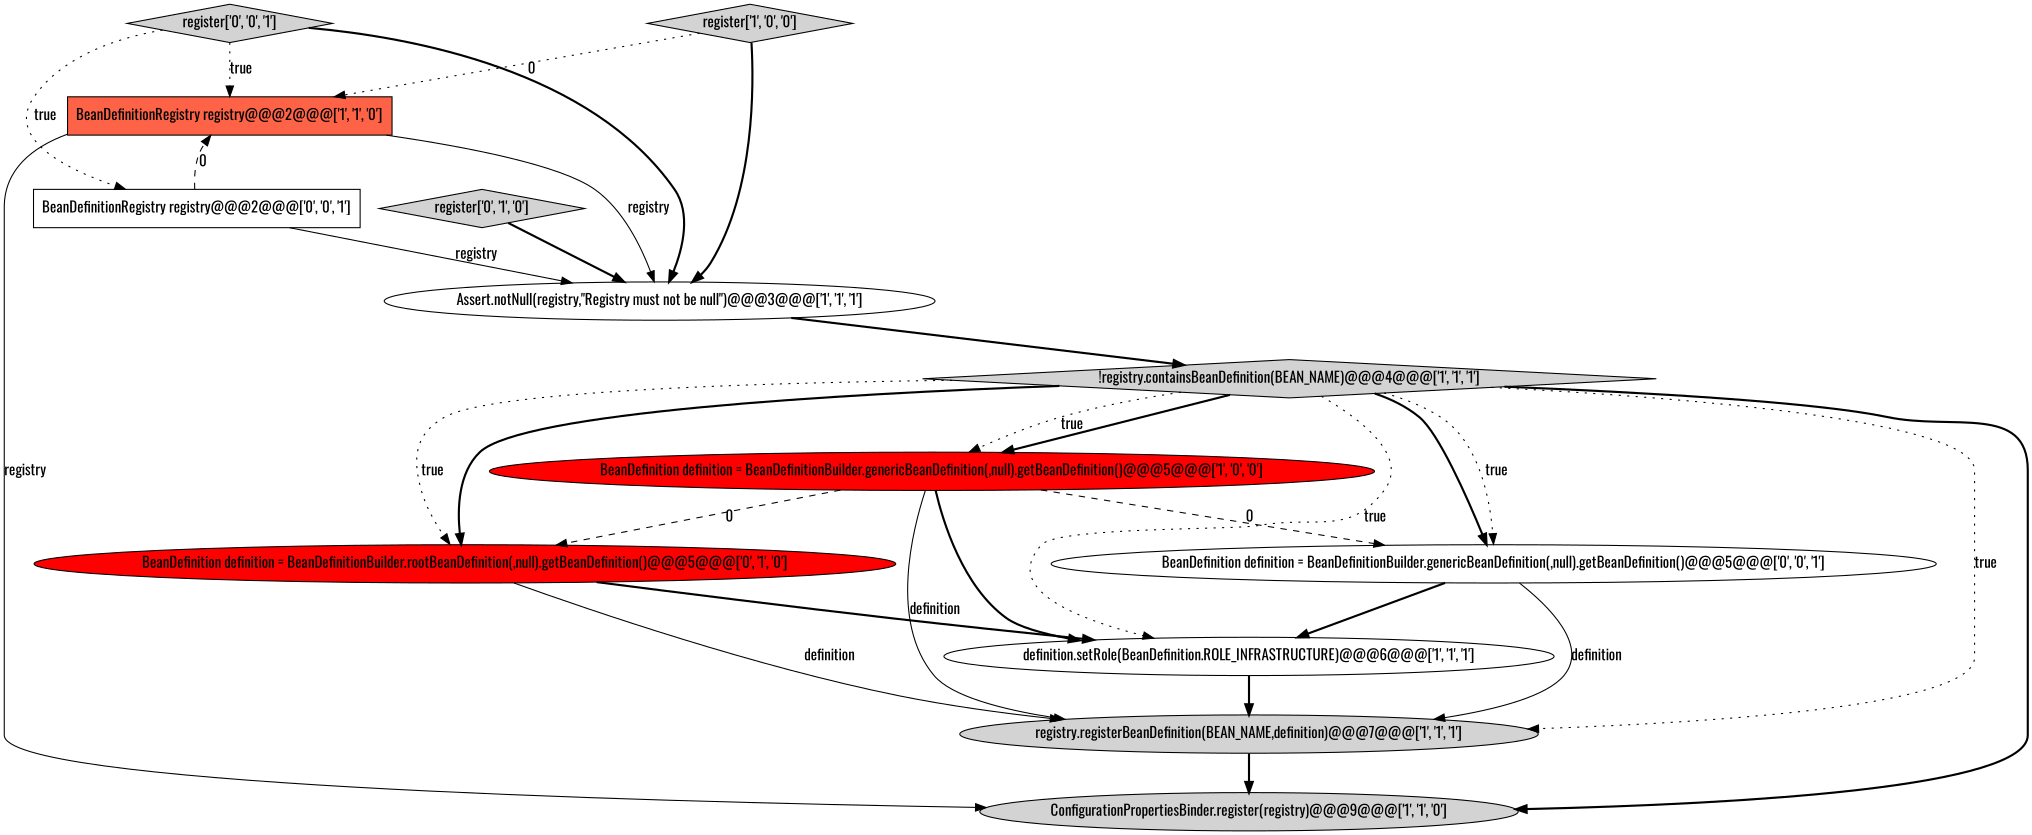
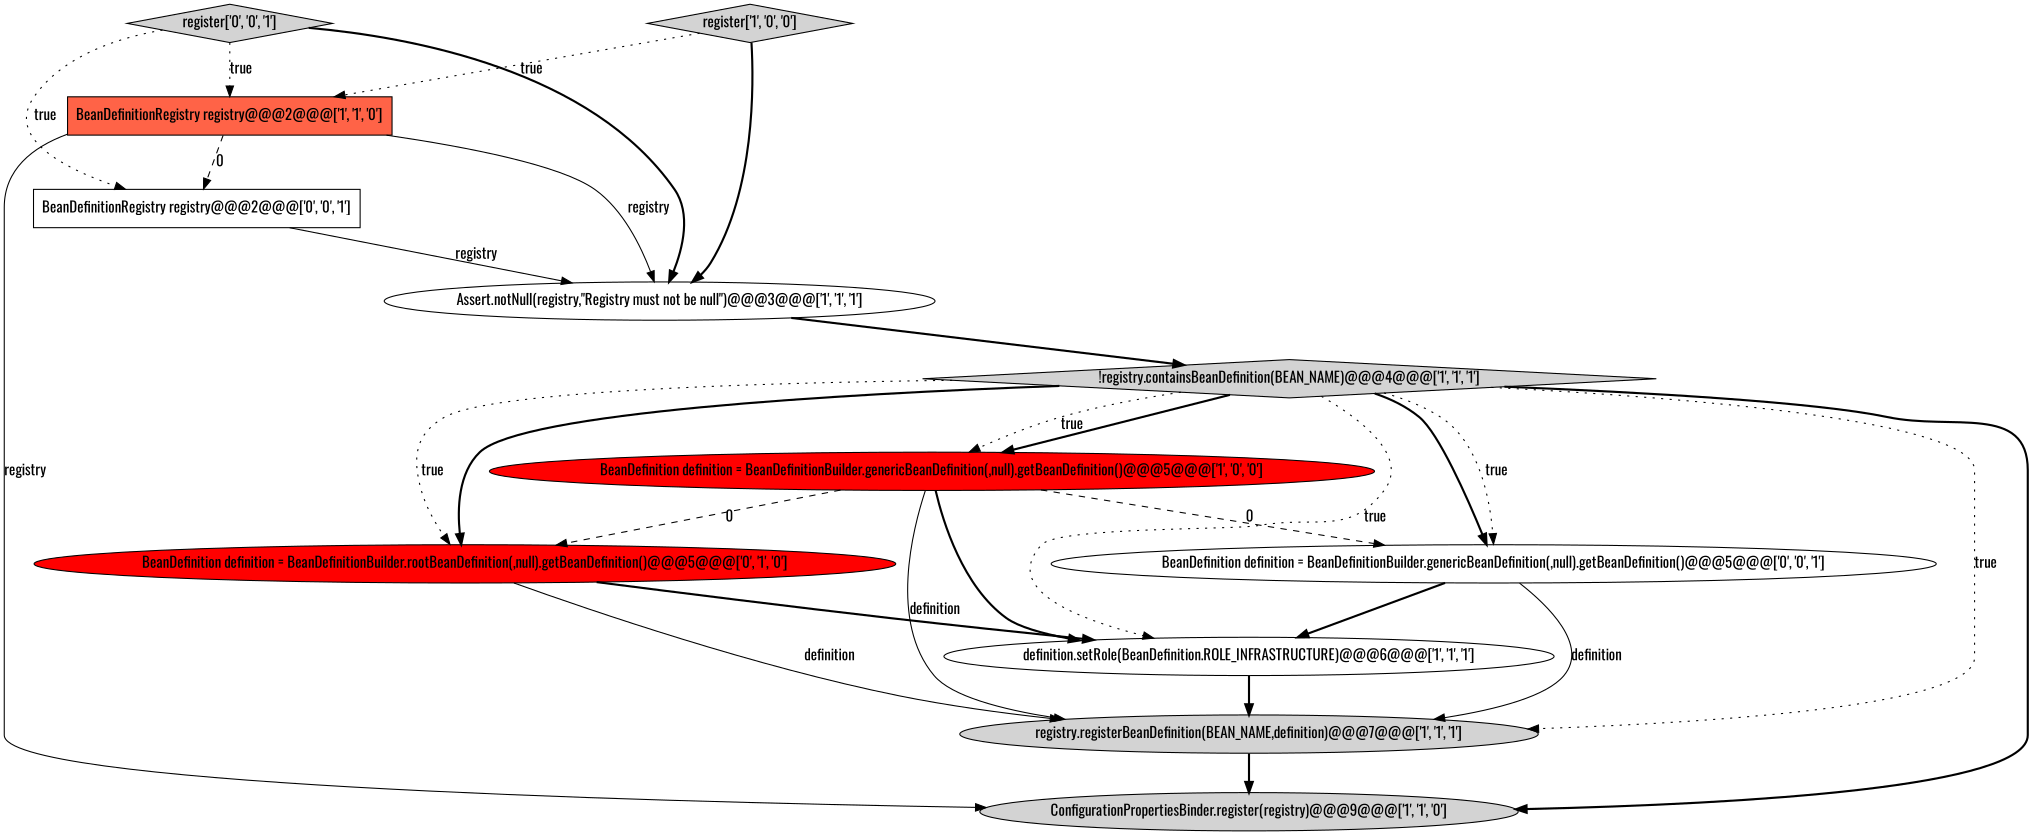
(532, 70) -> (532, 70)
(196, 166) -> (215, 157)
(482, 209) -> none
